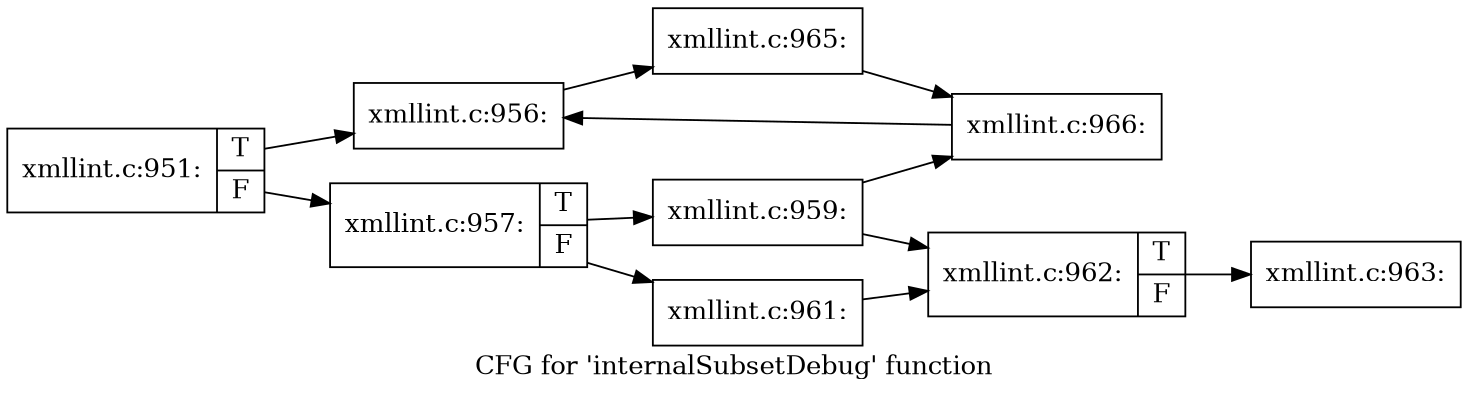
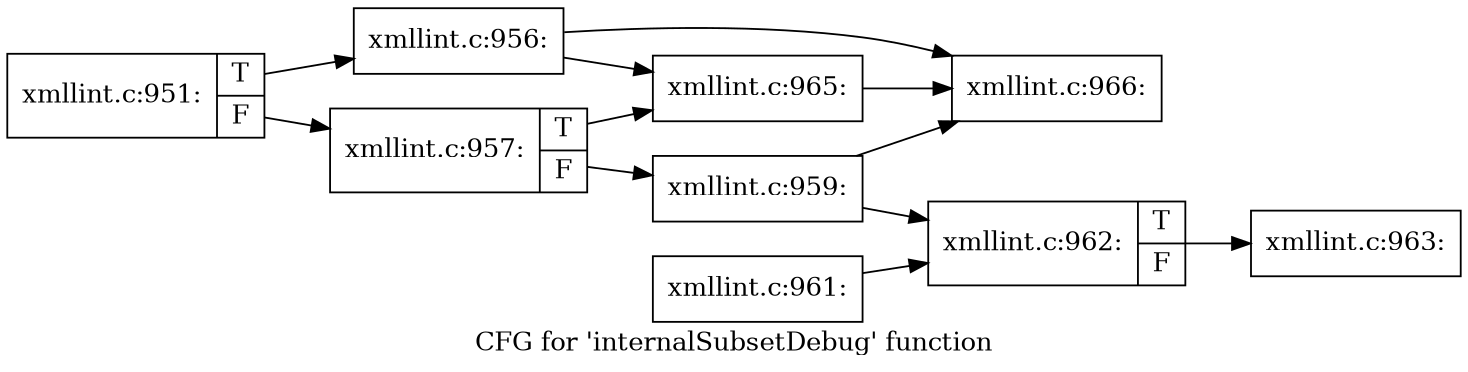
(767, 121) -> (750, 29)
(611, 270) -> (611, 119)
